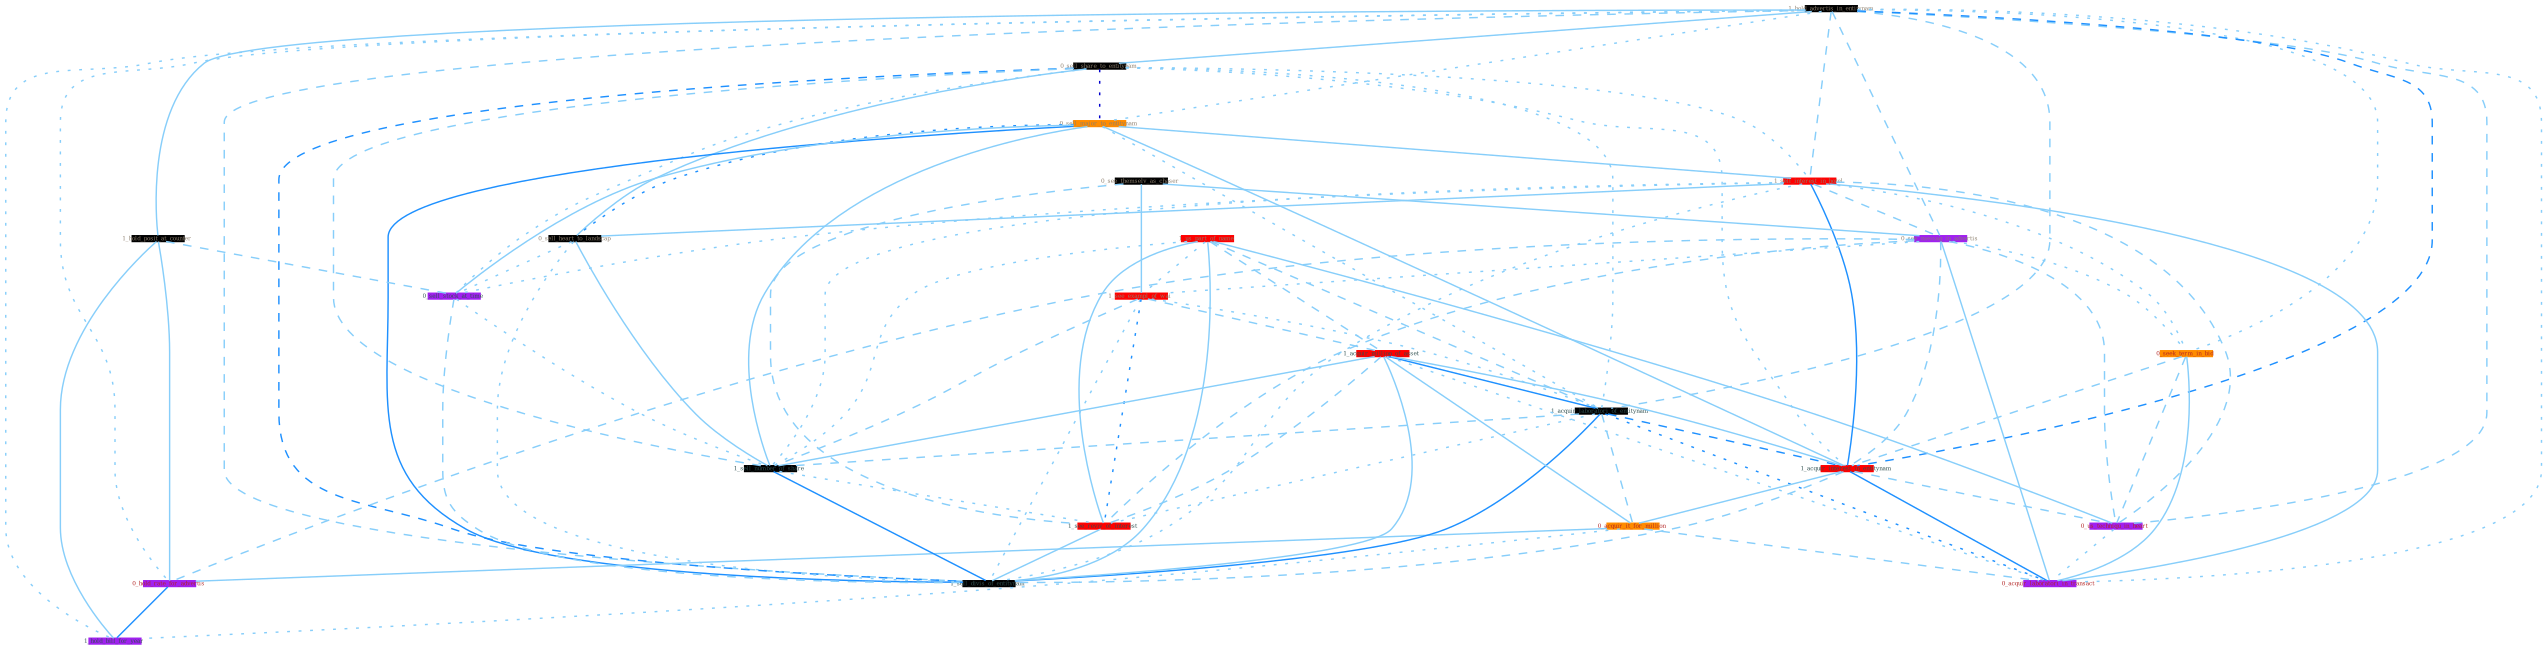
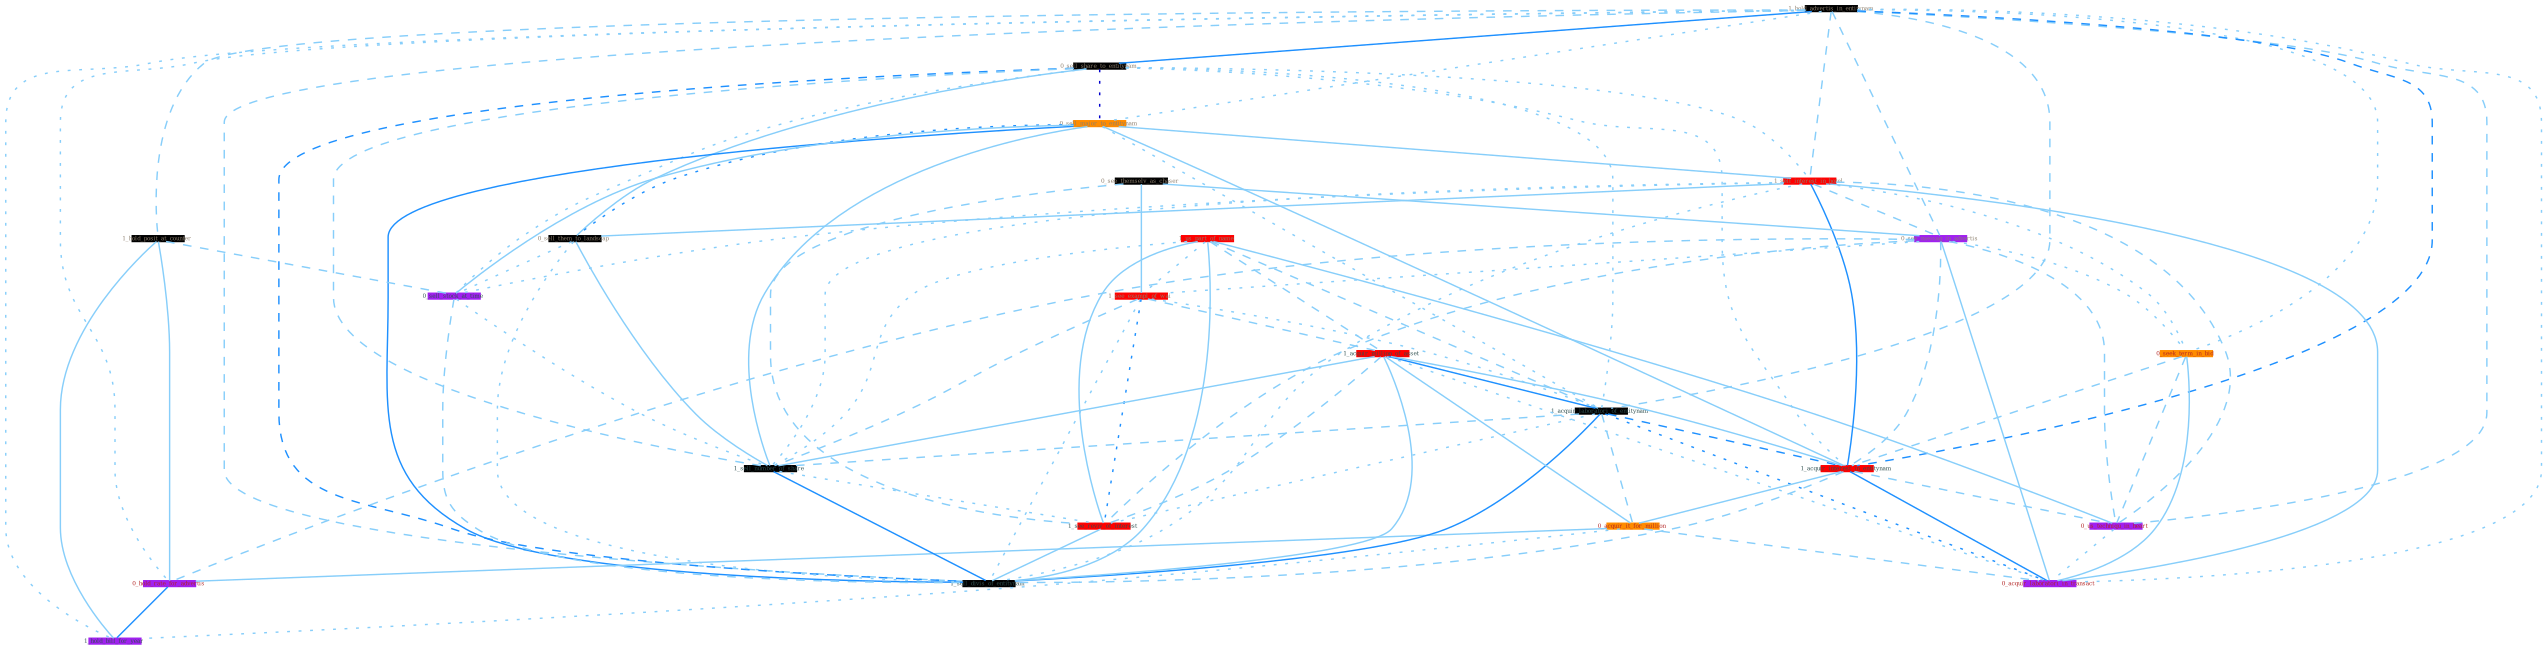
(911, 18) -> (911, 18)
(1465, 37) -> (1465, 37)
(575, 239) -> (575, 239)
